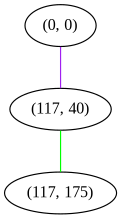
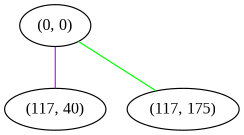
(61, 151) -> (117, 66)
